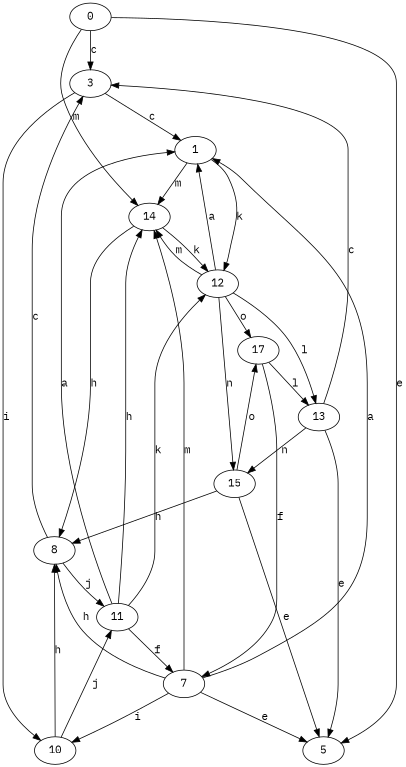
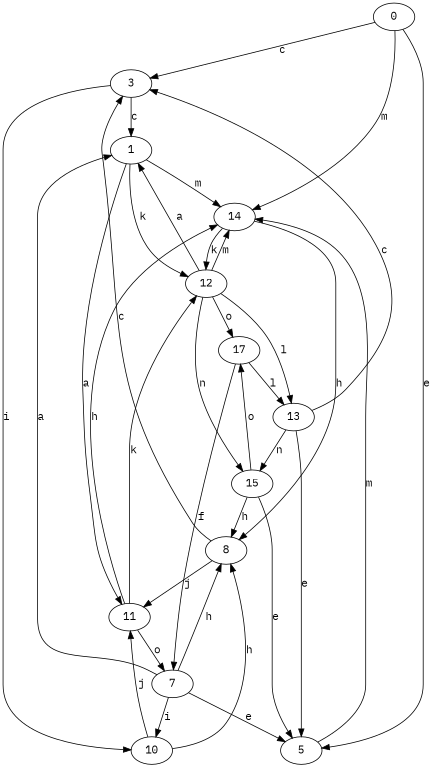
(61, 346) -> (83, 380)
(184, 452) -> (366, 462)
(158, 651) -> (158, 651)
